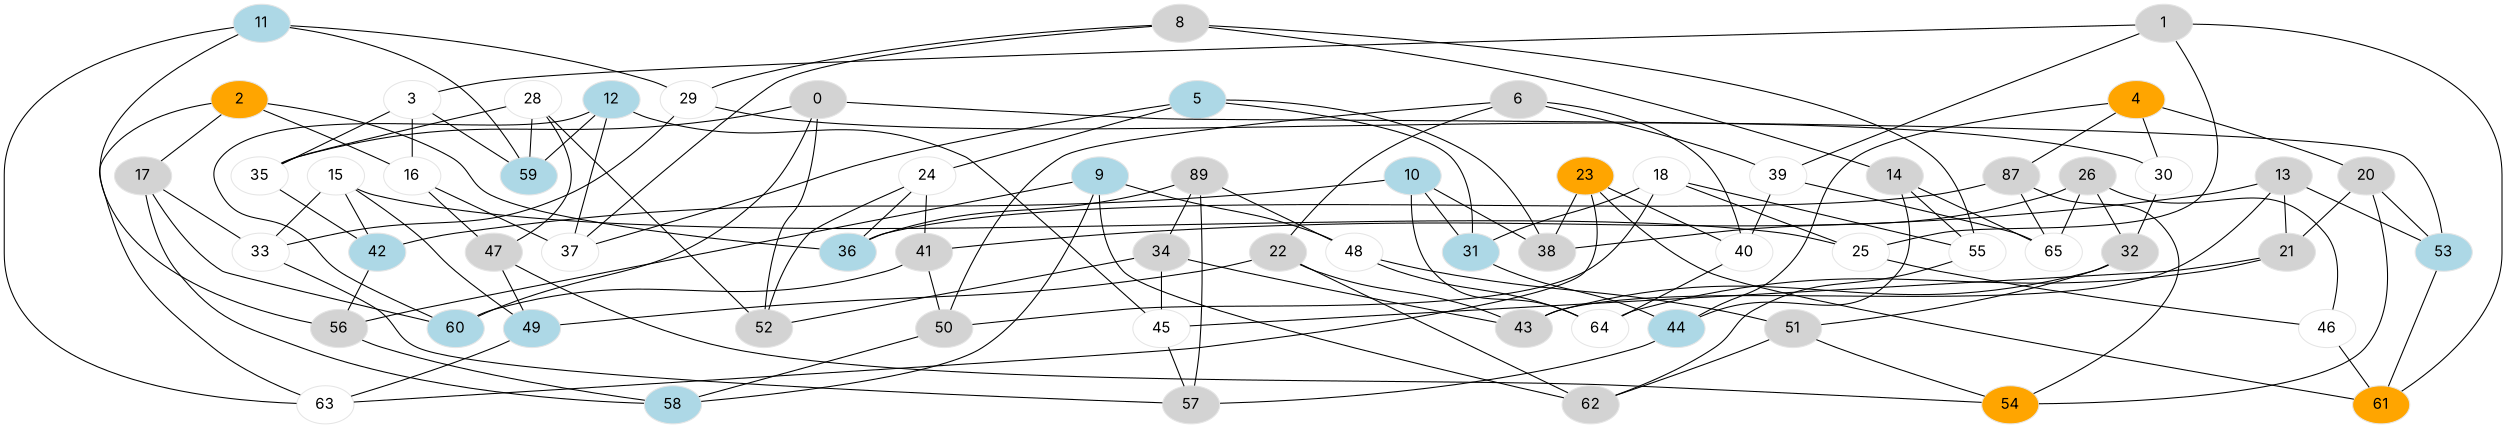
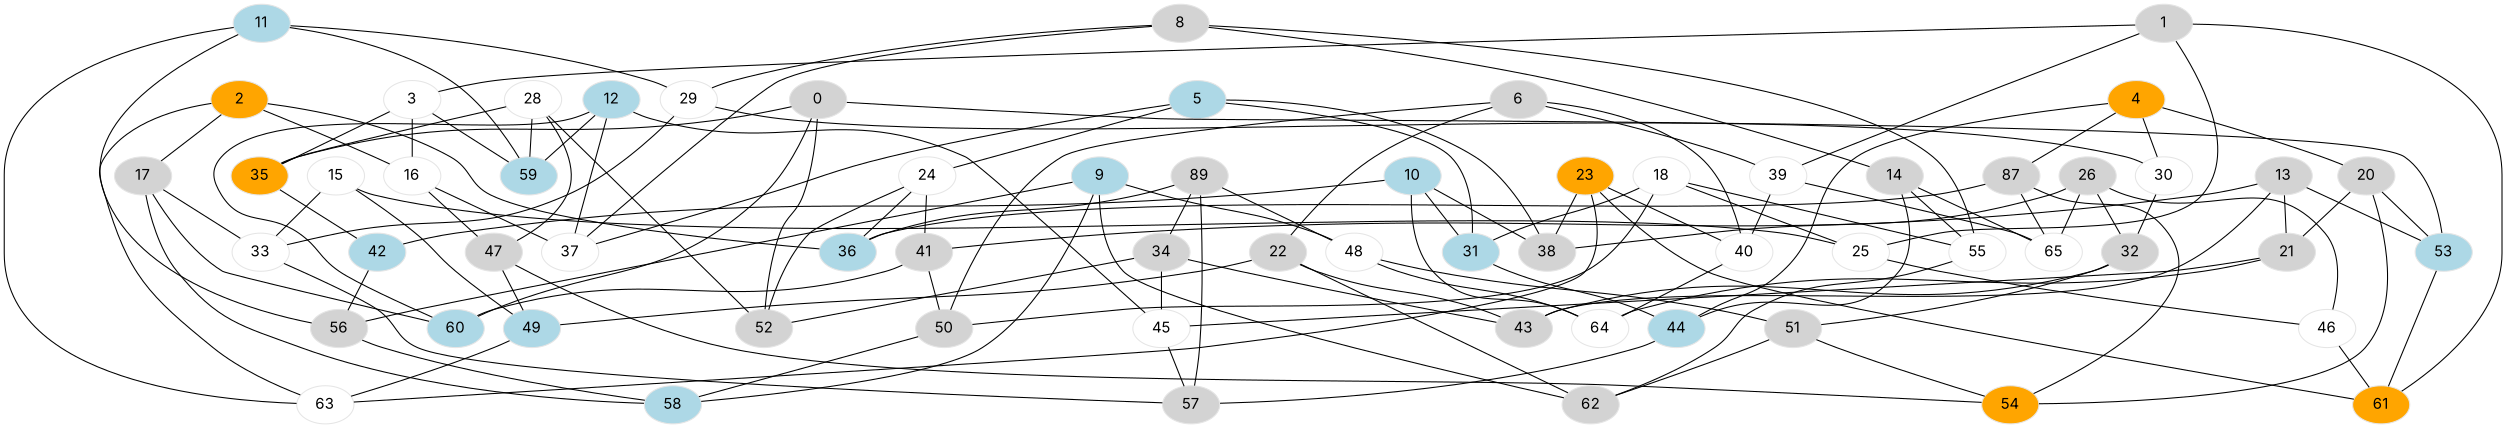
(260, 176) -> (260, 176)
(357, 214) -> none
